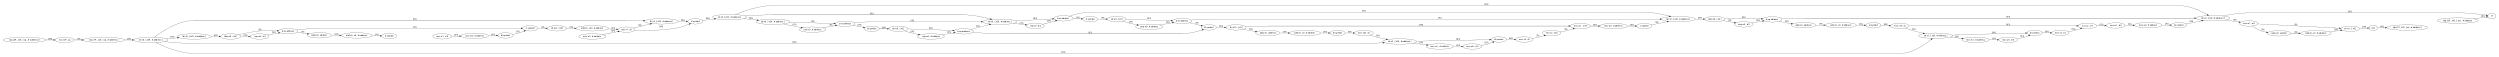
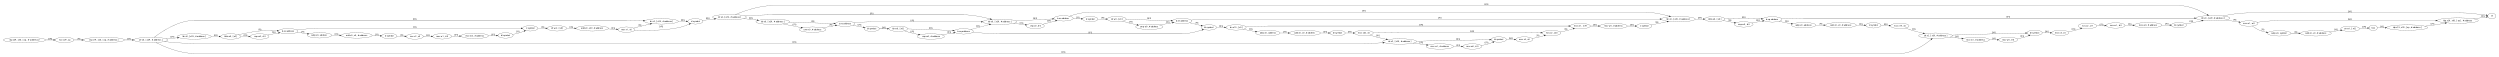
none -> (2435, 25)
(1993, 26) -> none
(2299, 26) -> (2346, 21)
none -> (1457, 33)
none -> (415, 36)
(592, 36) -> none
